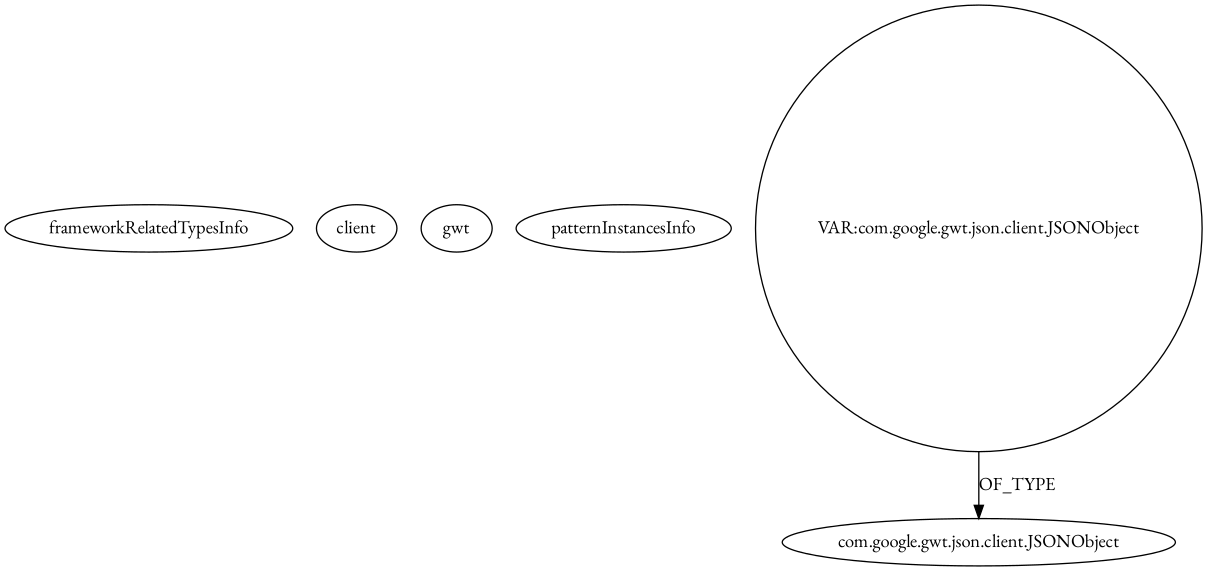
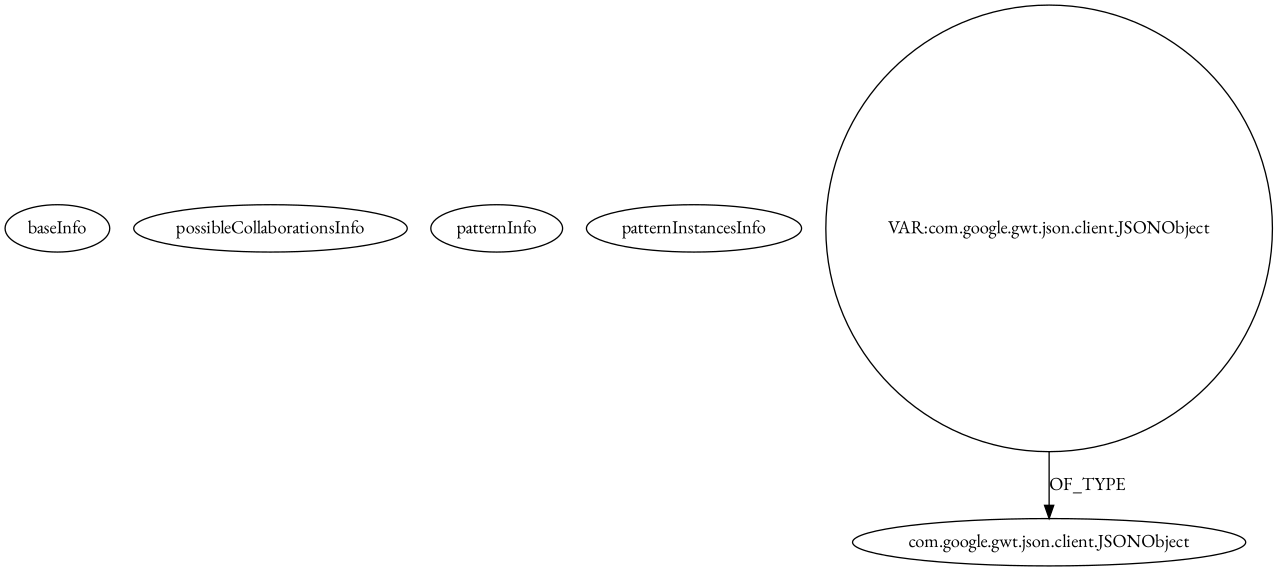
none -> (57, 228)
(149, 228) -> none
(357, 228) -> (270, 228)
(457, 228) -> (497, 228)
